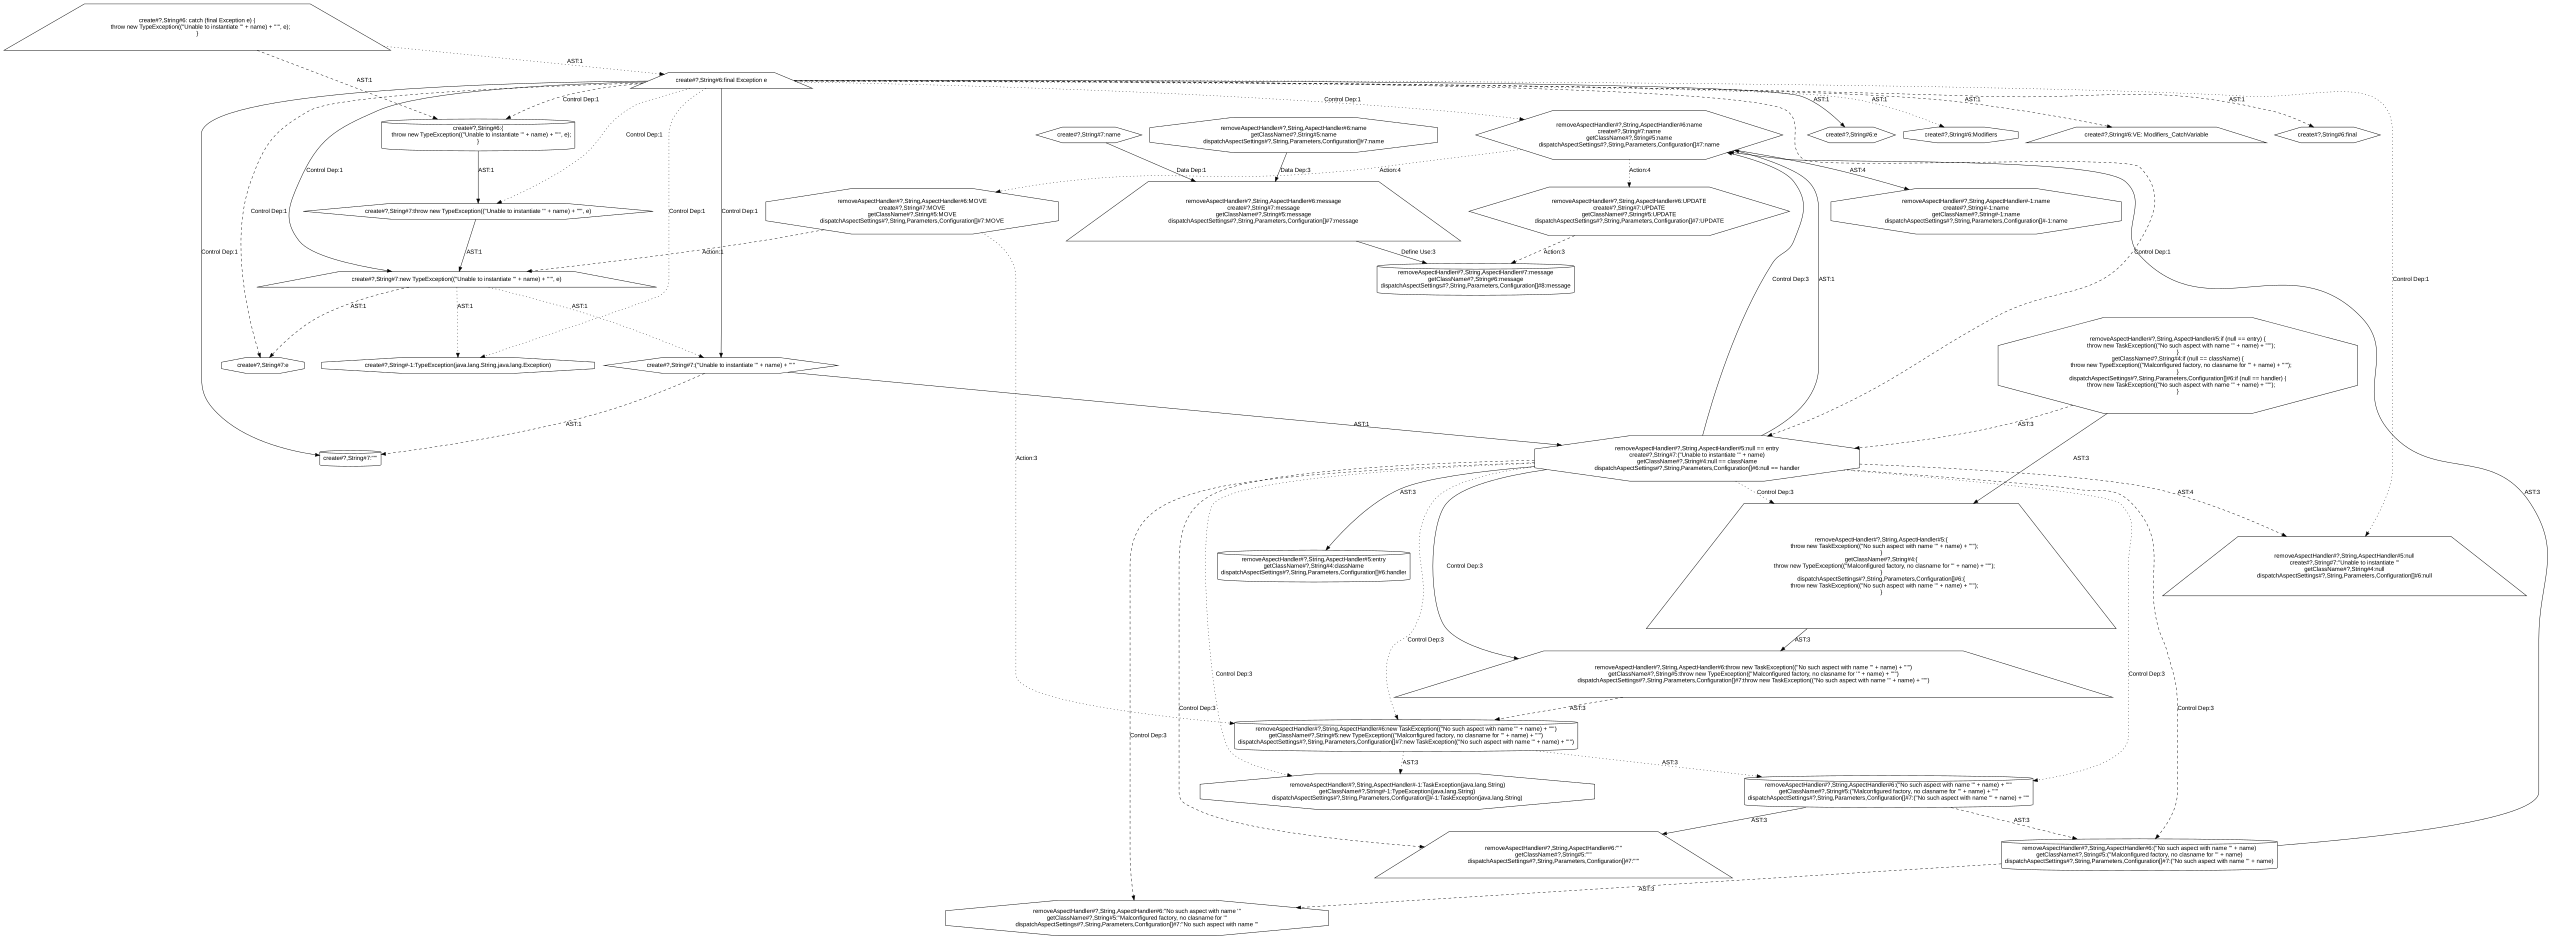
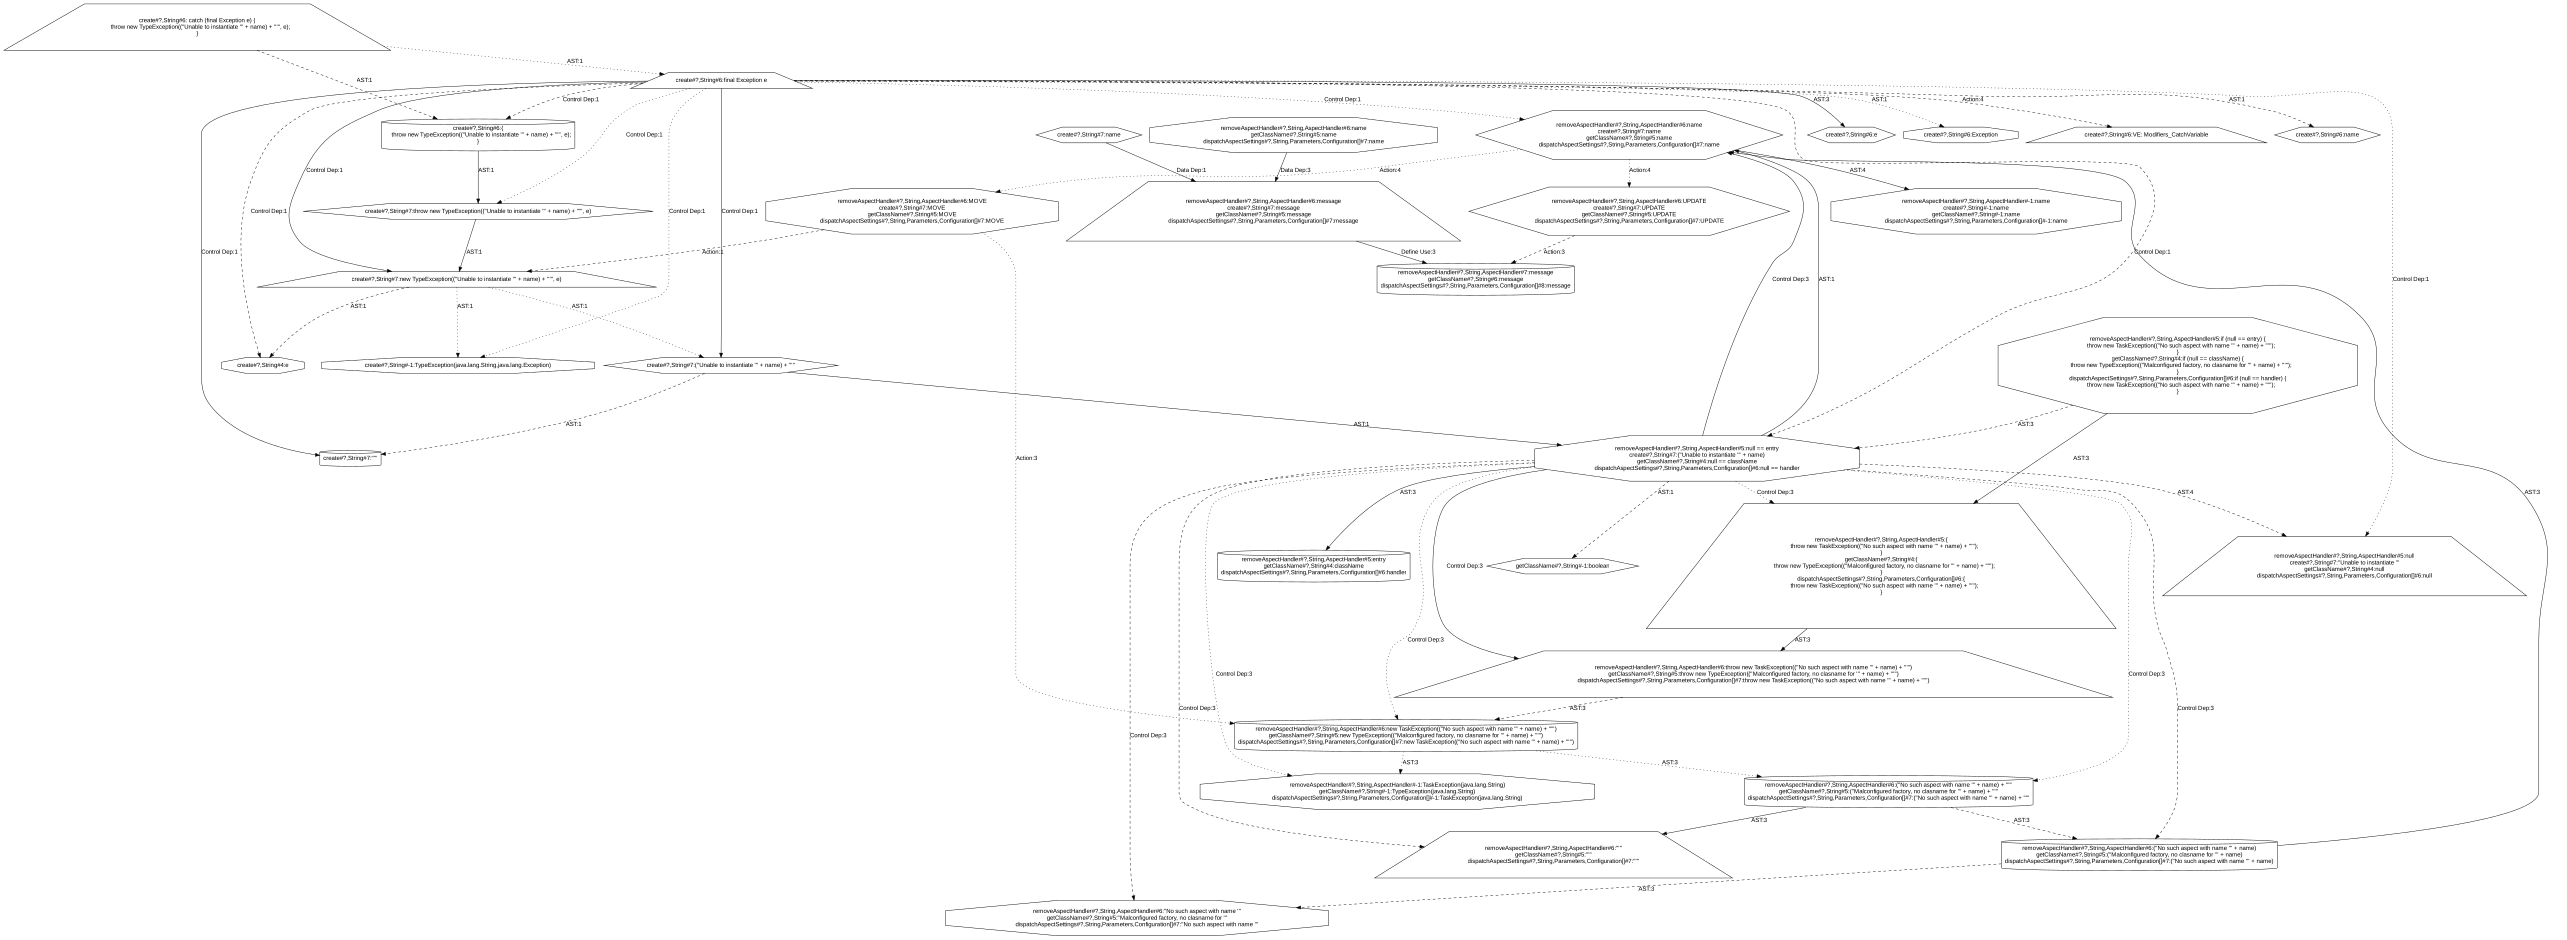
(1822, 100) -> (1822, 100)
(1973, 100) -> (1973, 100)
(1961, 135) -> (1961, 135)
(2328, 135) -> (2328, 135)
(263, 365) -> (263, 365)
none -> (1563, 566)
